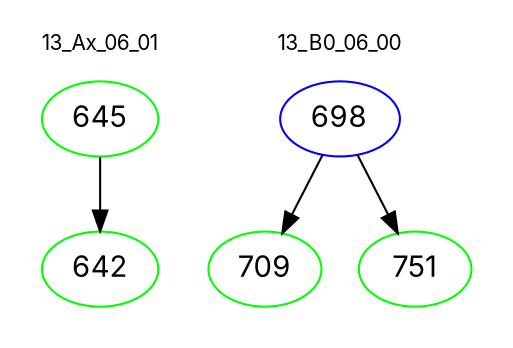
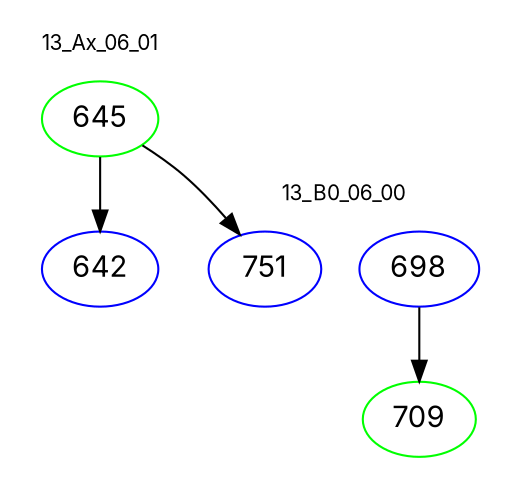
(373, 185) -> (205, 196)
(100, 269) -> (100, 269)
(415, 269) -> (265, 269)
